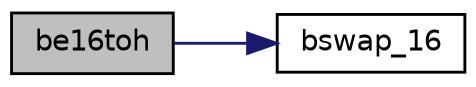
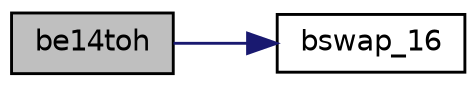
(92, 43) -> (92, 43)
